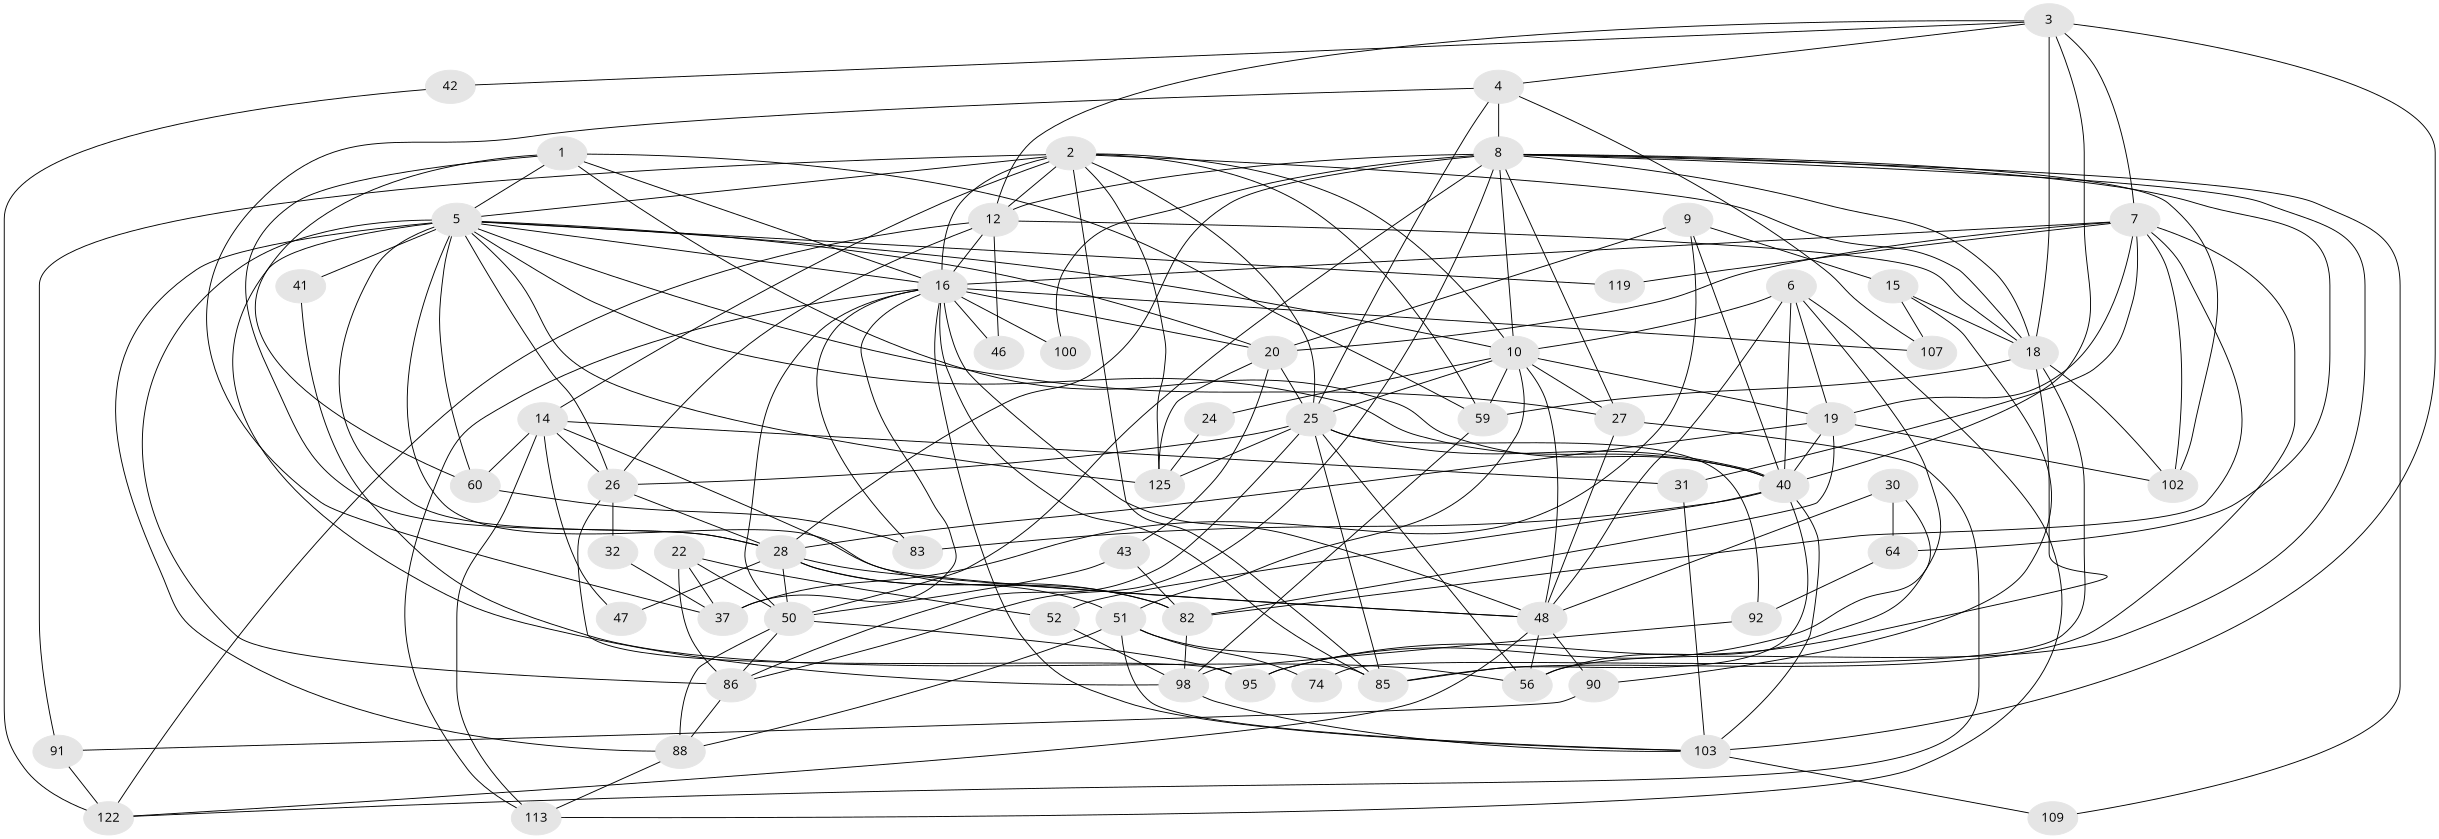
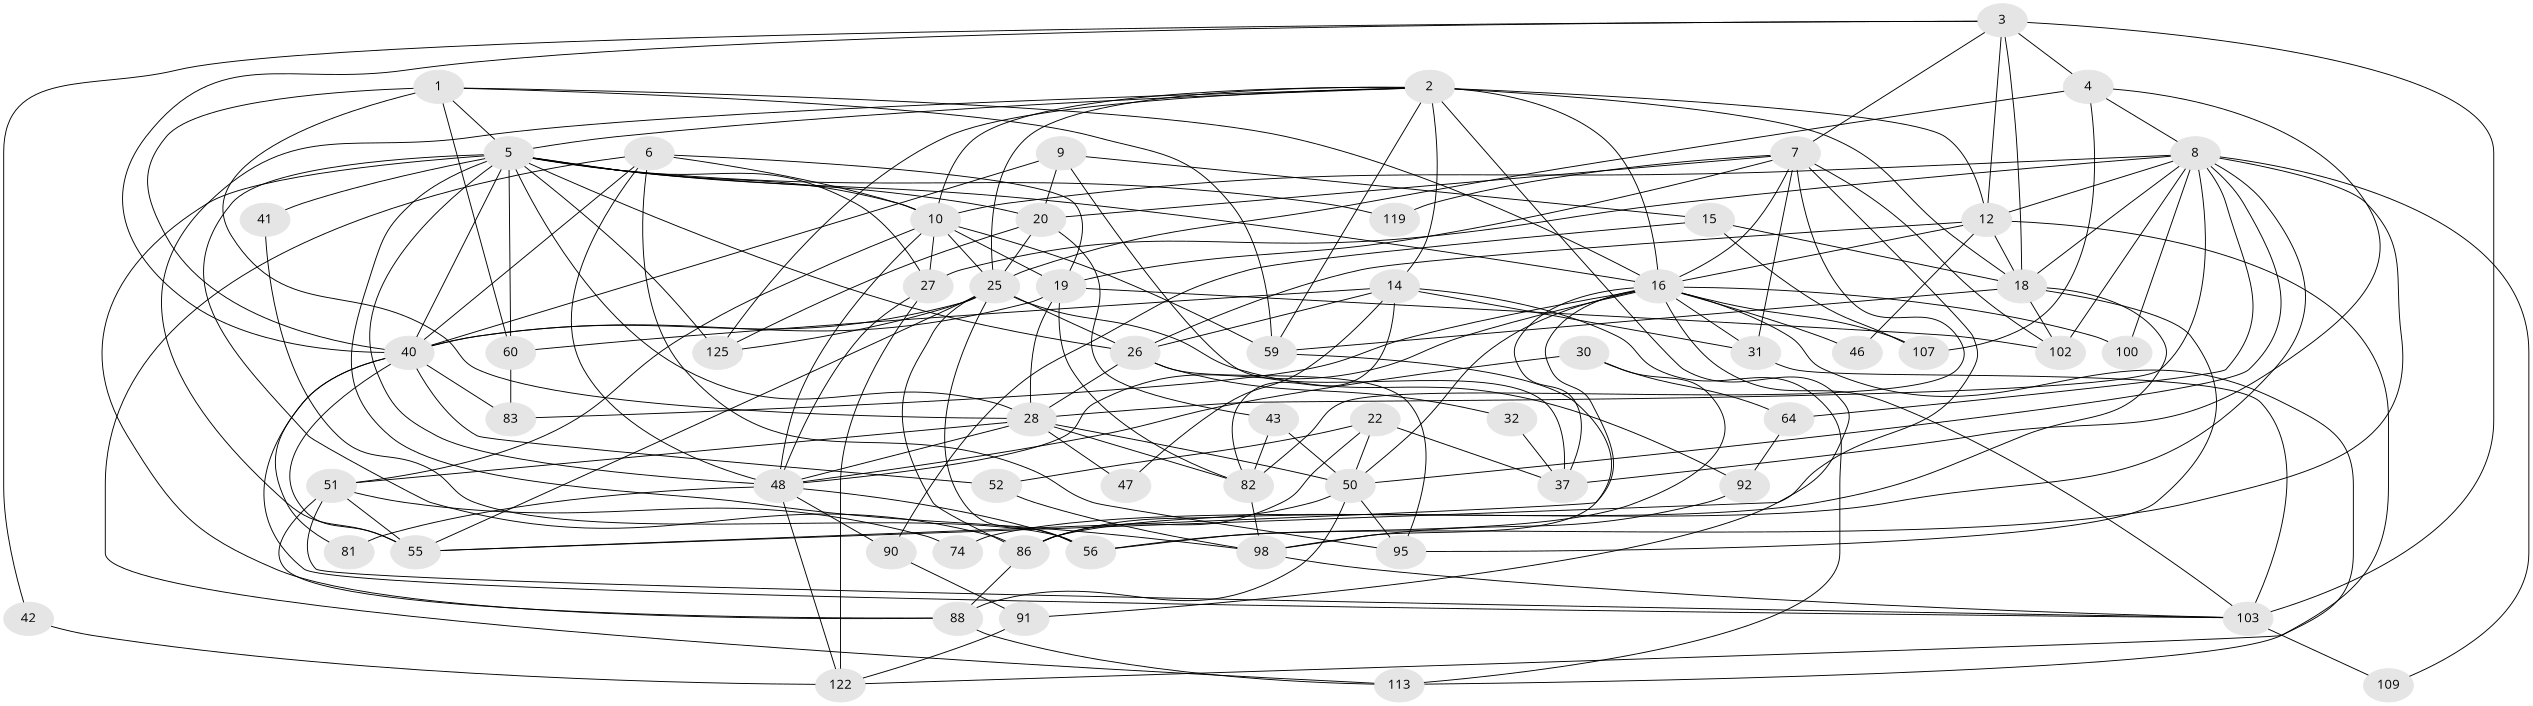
(1107, 320) -> (1720, 328)
(1210, 419) -> none
none -> (349, 552)
(1383, 685) -> (416, 552)
